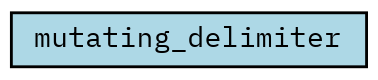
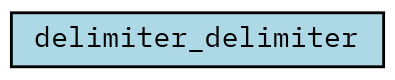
(189, 40) -> (197, 40)
